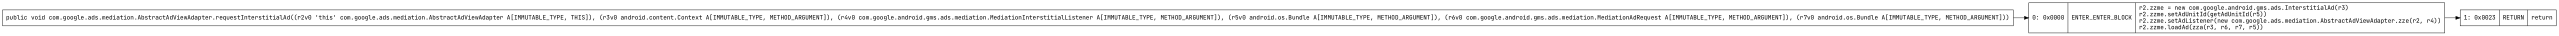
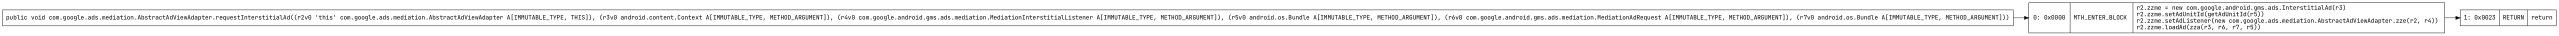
(2102, 18) -> (2100, 18)
